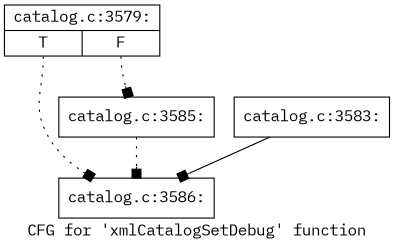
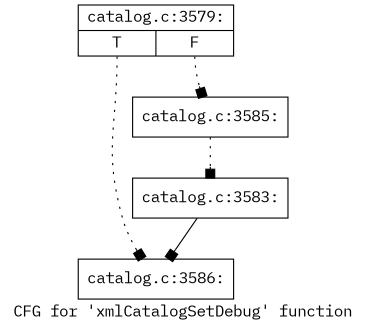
(136, 152) -> (210, 152)
